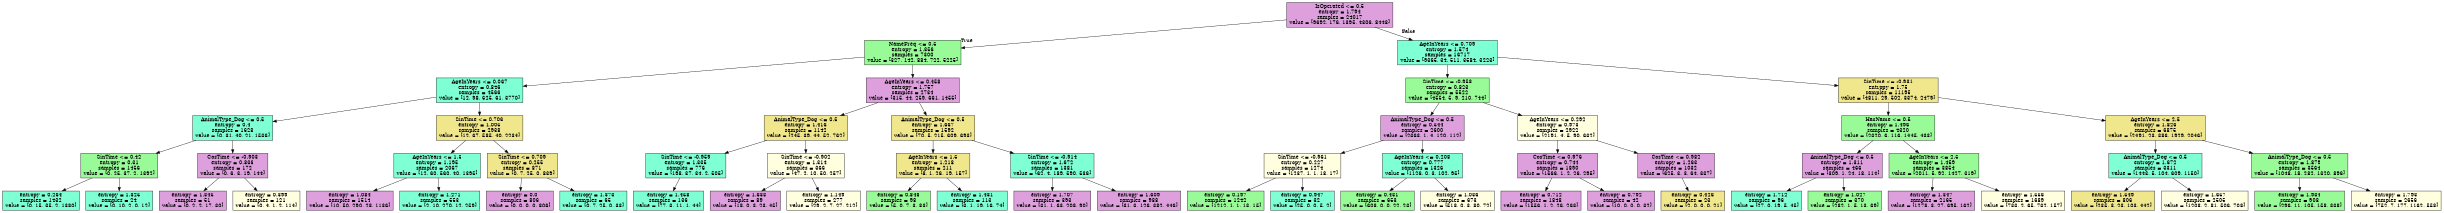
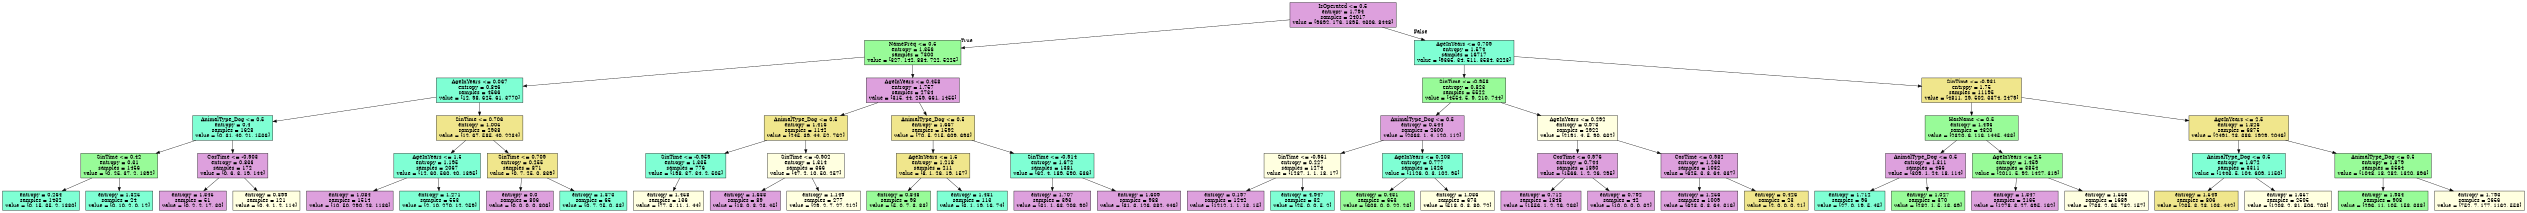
(668, 201) -> (668, 201)
(1226, 201) -> (1226, 201)
(1302, 201) -> (1302, 201)
none -> (1699, 201)
